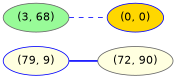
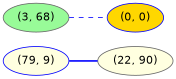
(135, 61) -> (135, 61)
